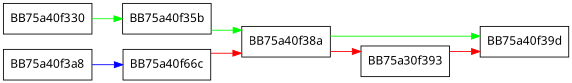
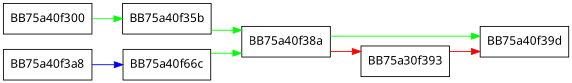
(48, 19) -> (48, 19)
(222, 53) -> (222, 53)
